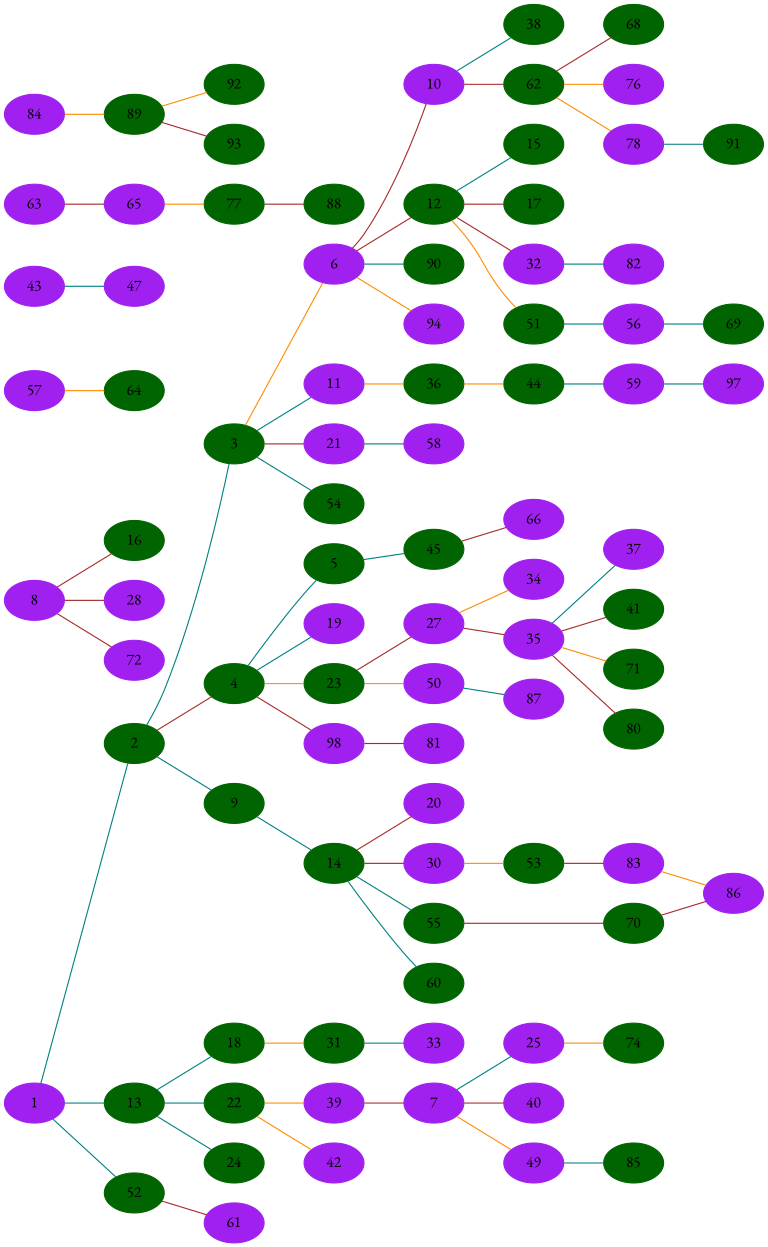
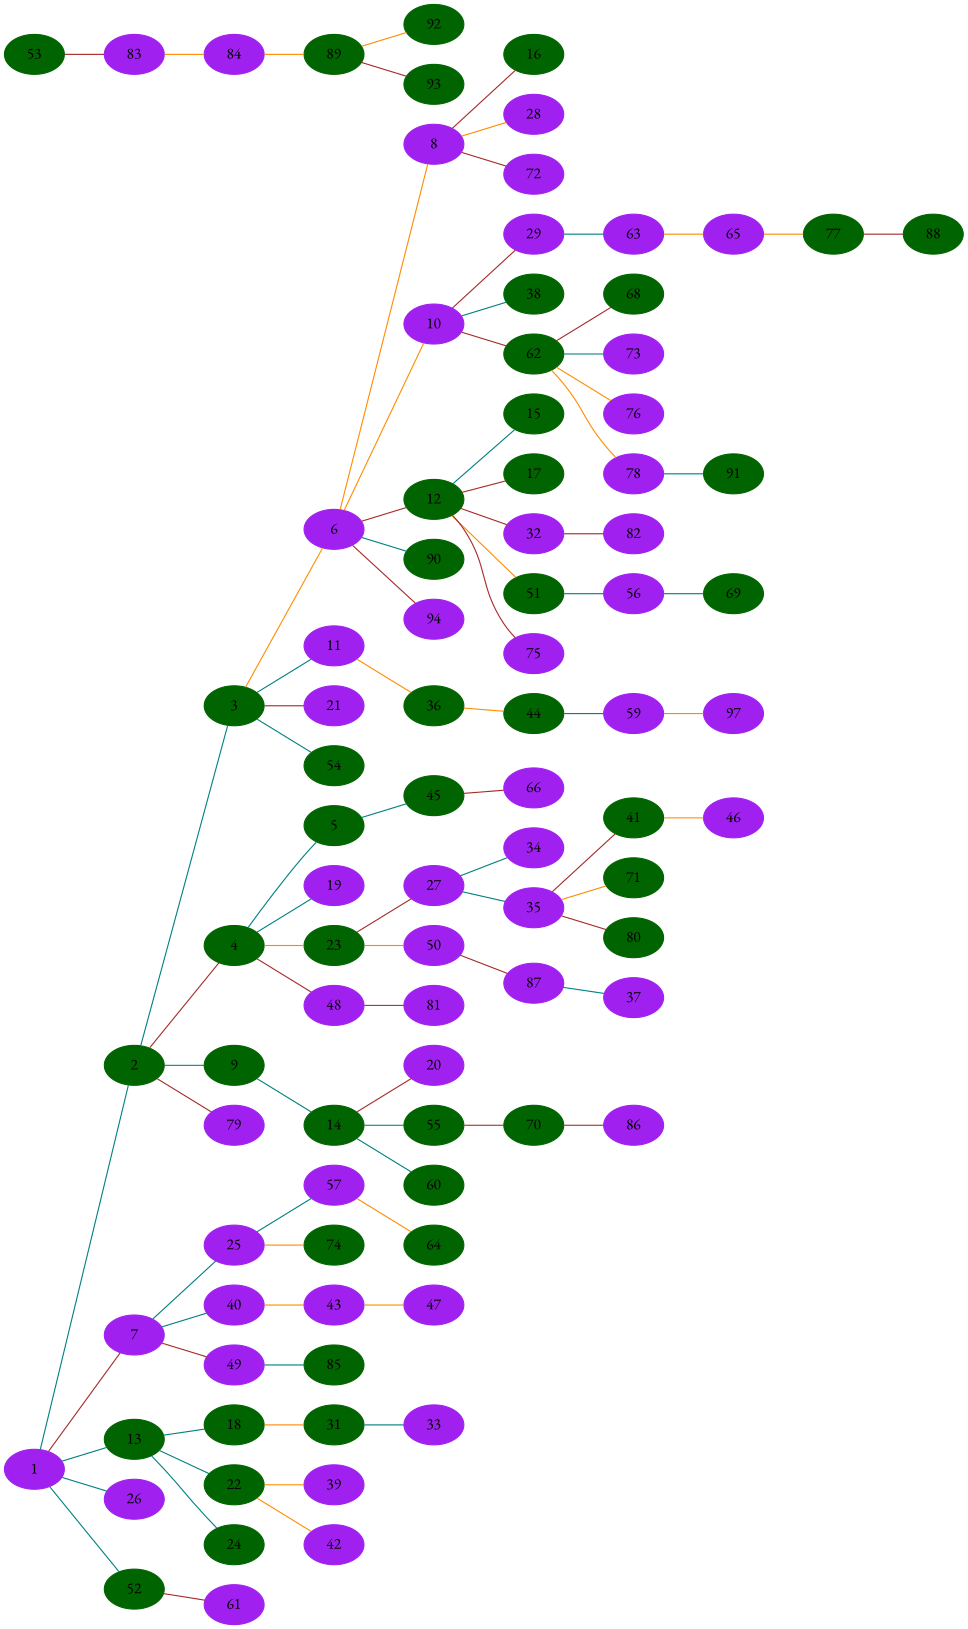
(395, 179) -> (384, 427)
(85, 204) -> (684, 234)
none -> (534, 234)
(584, 264) -> (584, 534)
(85, 286) -> (384, 1305)
(384, 294) -> (384, 574)
none -> (384, 337)
none -> (634, 354)
(684, 384) -> (684, 714)
(434, 444) -> none
(584, 594) -> (584, 990)
(85, 600) -> (484, 129)
(484, 601) -> (484, 867)
(484, 631) -> (484, 897)
none -> (534, 654)
(484, 691) -> (484, 964)
(334, 744) -> (334, 1005)
none -> (734, 818)
(434, 863) -> none
(684, 878) -> (184, 54)
(384, 1103) -> (84, 1402)
(484, 1103) -> (184, 1320)
none -> (234, 1125)
(484, 1133) -> (184, 1350)
none -> (284, 1215)
none -> (284, 1305)
none -> (134, 1499)
